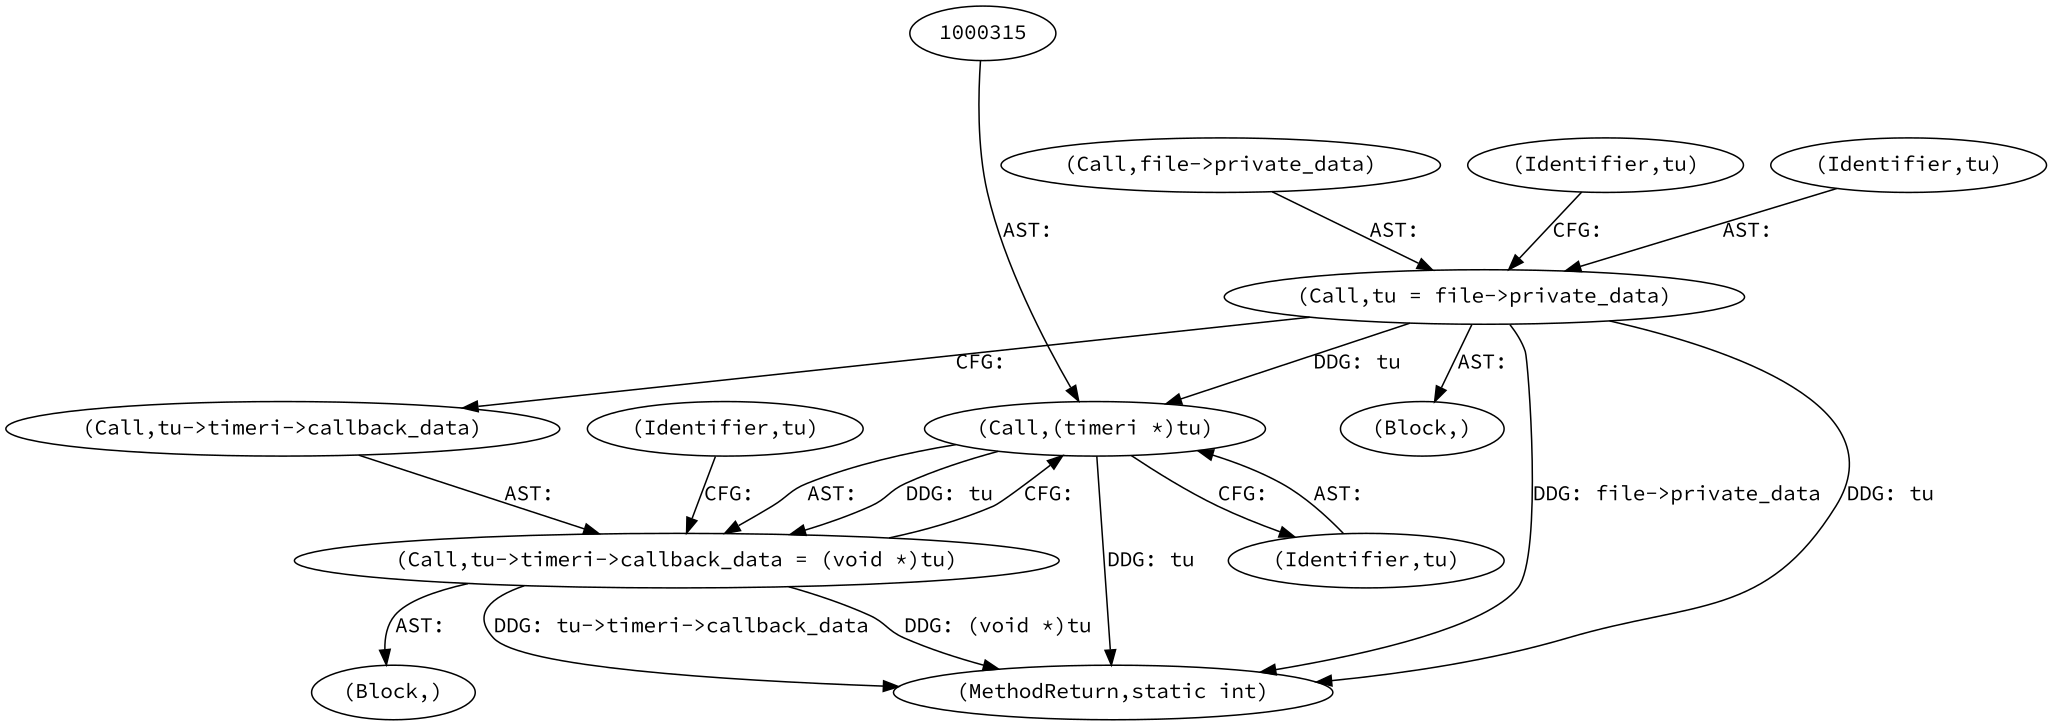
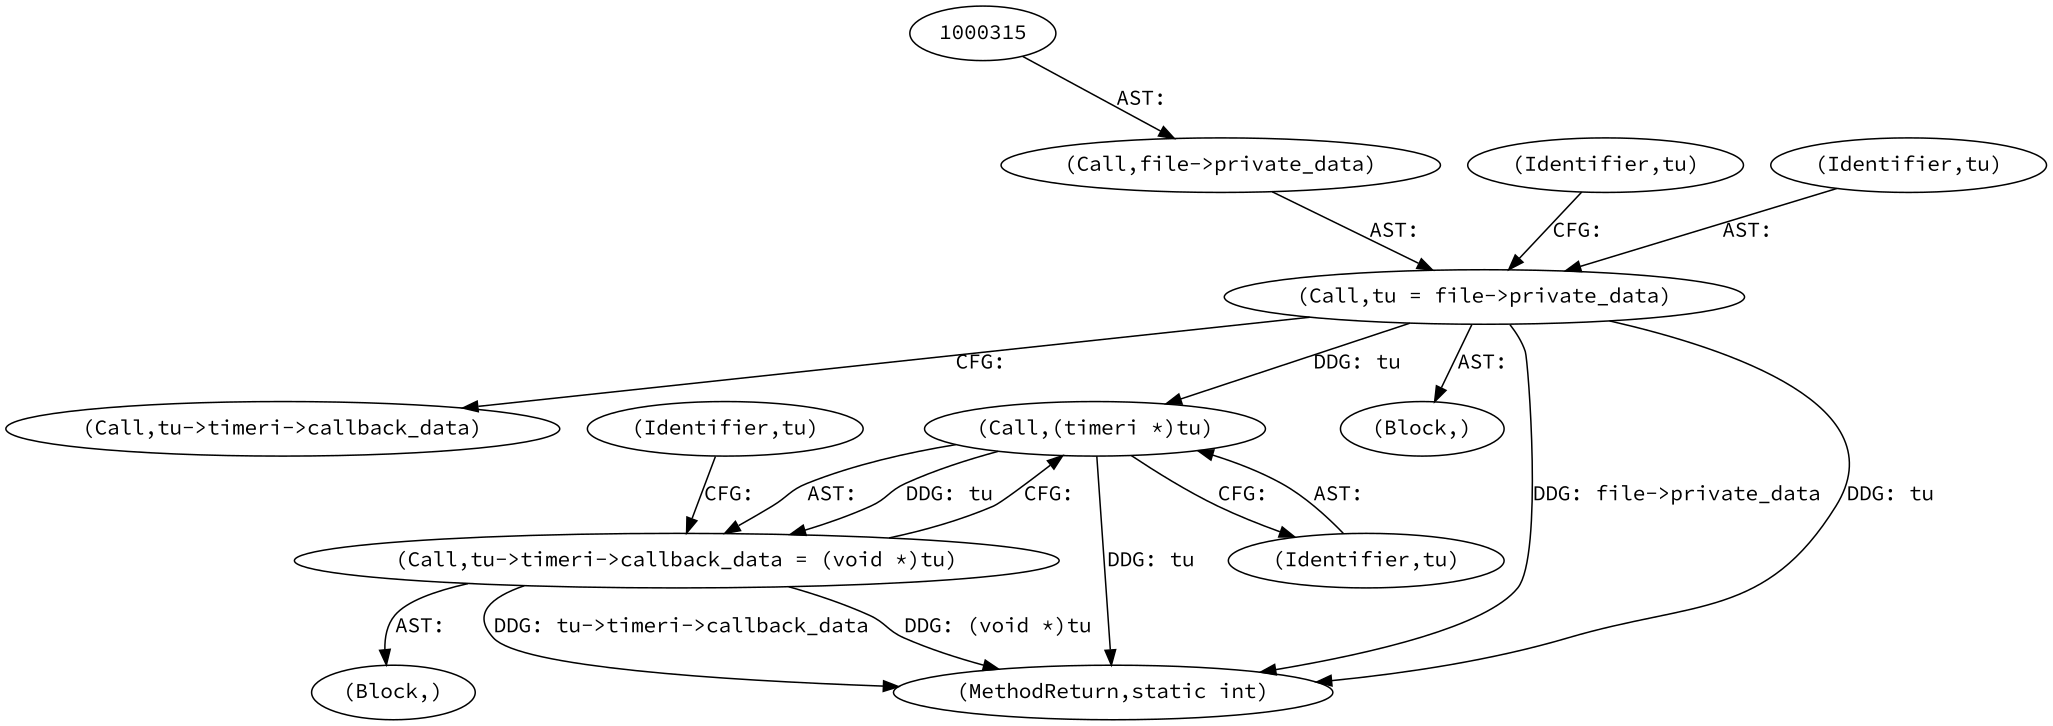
(999, 231) -> (1092, 94)
(472, 492) -> none
